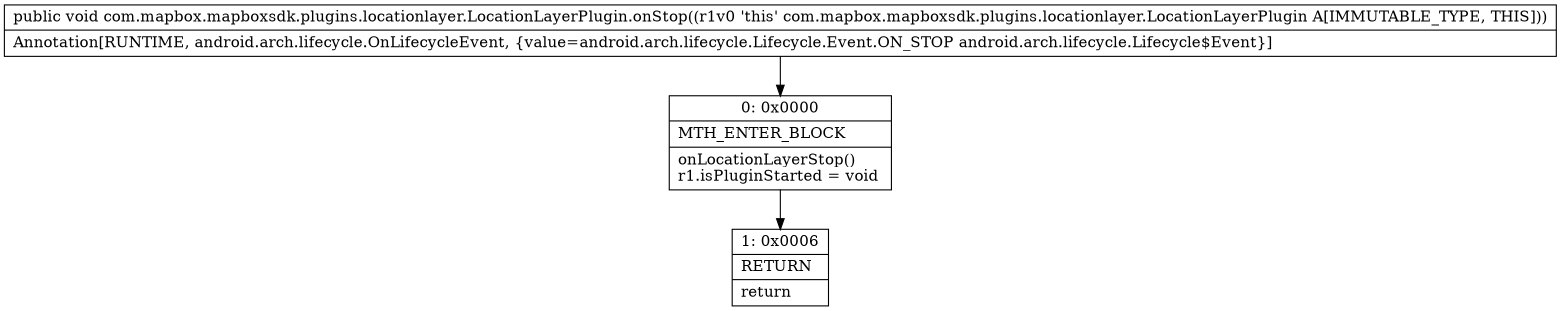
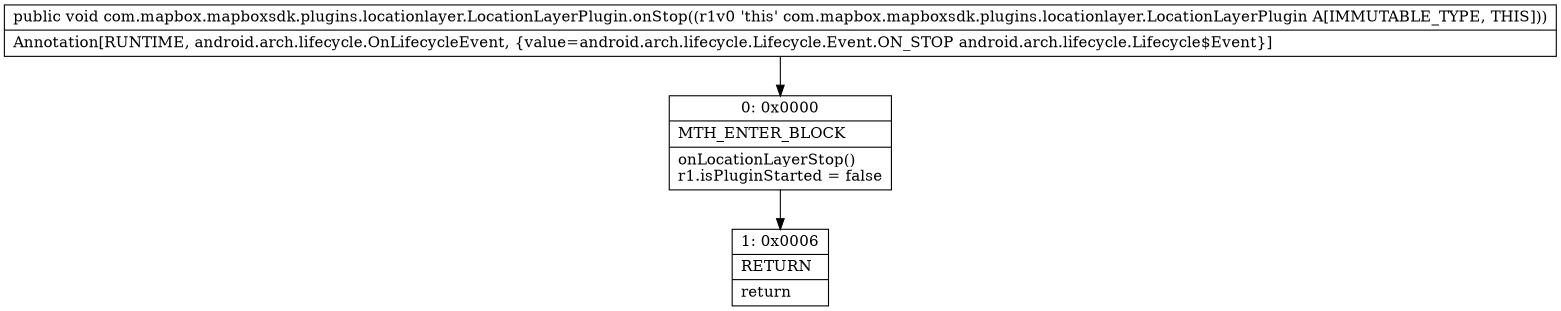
(779, 176) -> (780, 176)
